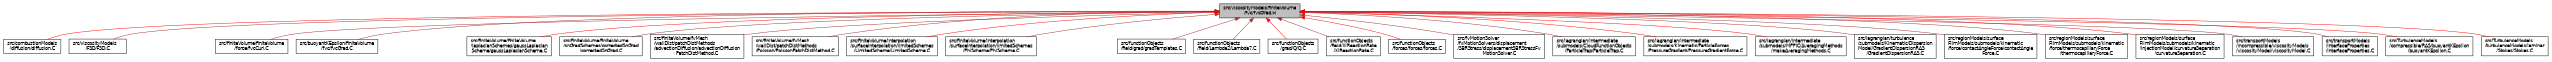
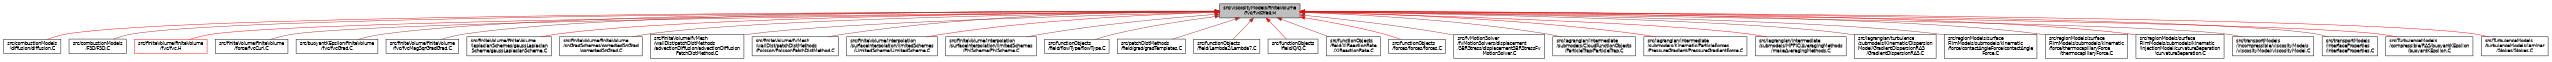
(98, 46) -> (98, 46)
none -> (171, 46)
none -> (422, 46)
none -> (1077, 46)
(1151, 46) -> (1151, 46)
(1293, 46) -> (1293, 46)
